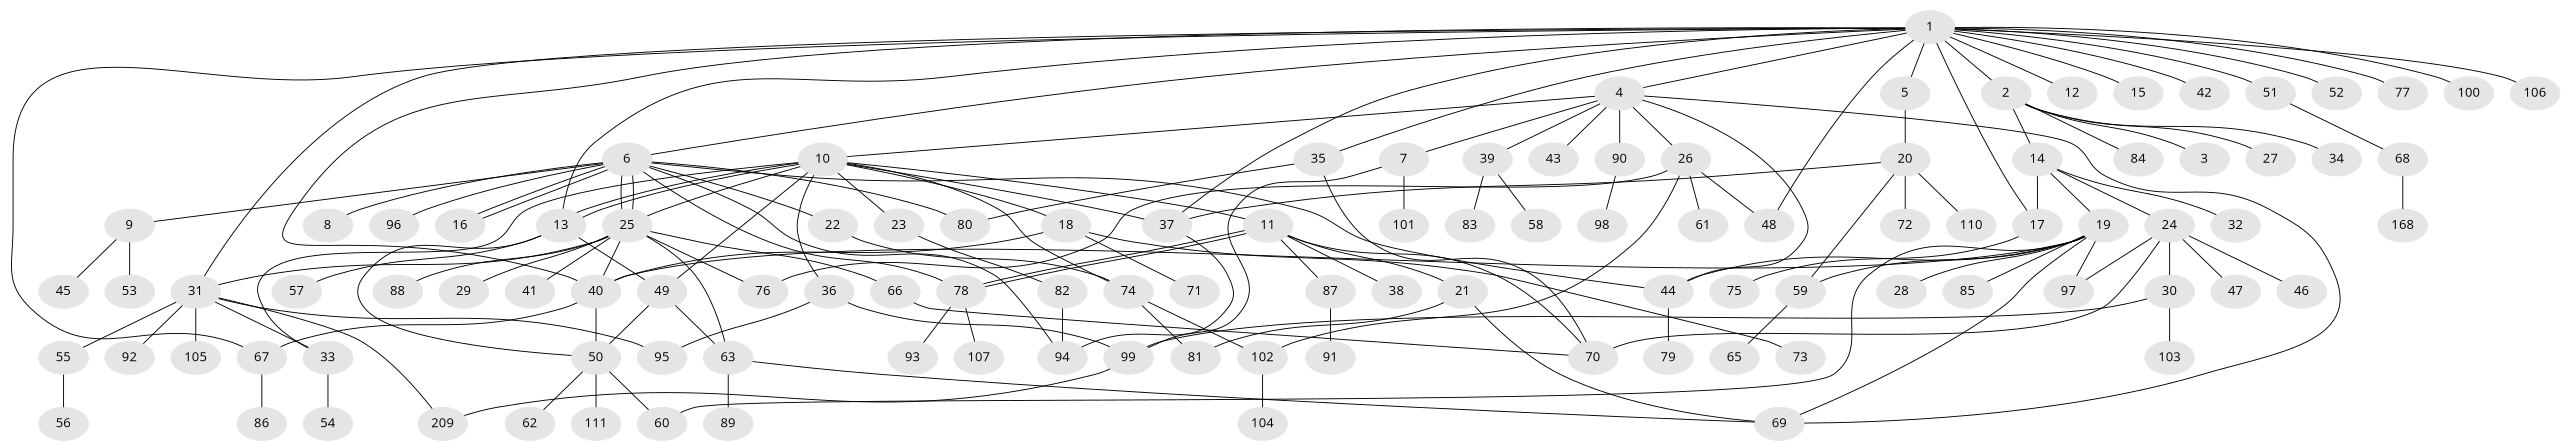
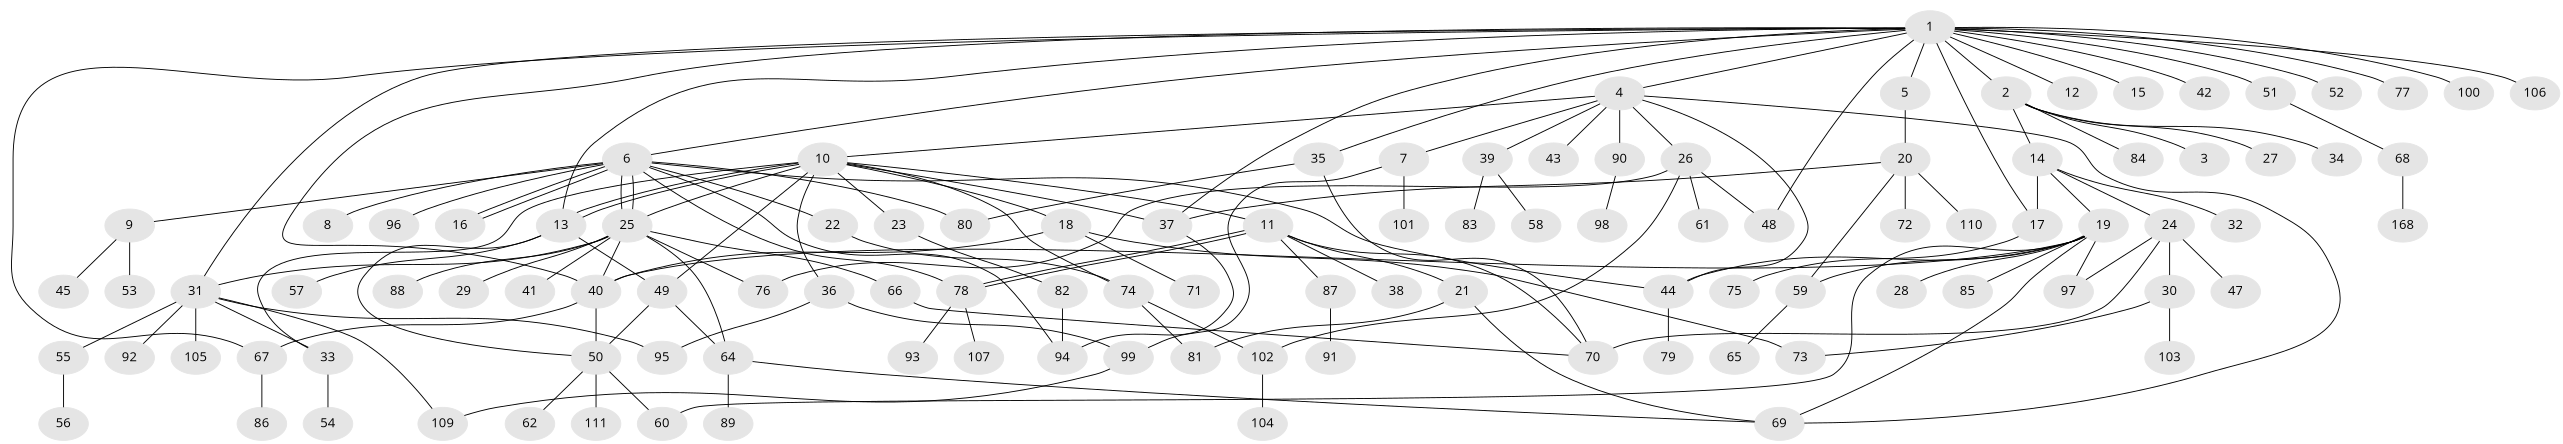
(2302, 292) -> none
(1622, 317) -> (1989, 337)
(728, 358) -> (728, 358)
(443, 424) -> (443, 424)
